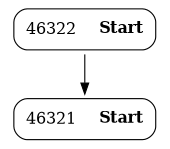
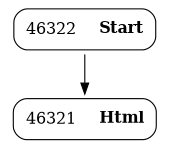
(121, 118) -> (122, 118)
